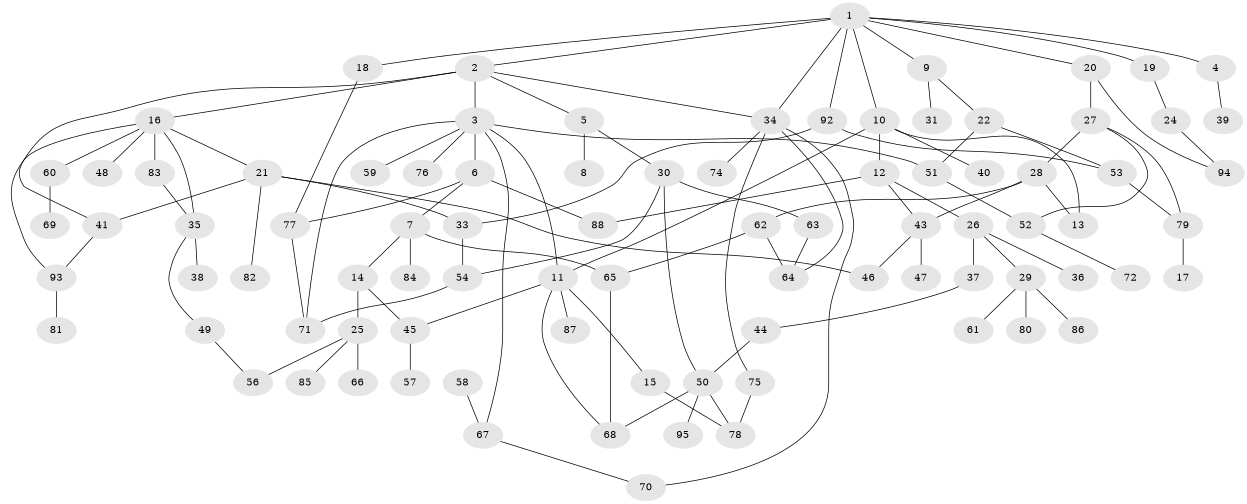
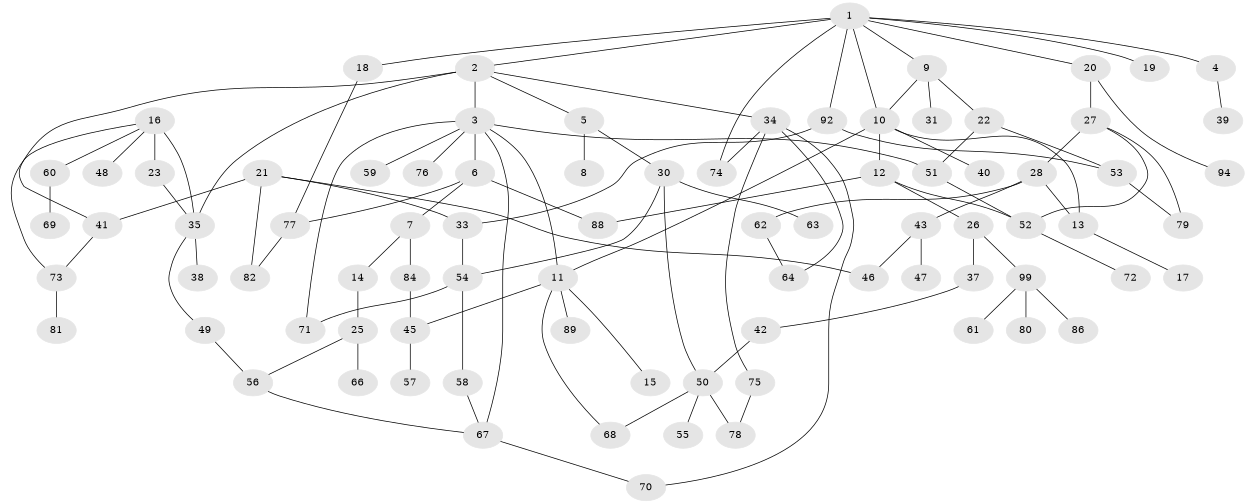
(810, 68) -> (765, 82)
(315, 95) -> (311, 116)
none -> (903, 95)
(1171, 121) -> none
(209, 147) -> none
(155, 173) -> (155, 173)
(896, 194) -> (962, 201)
(801, 252) -> none
(1183, 252) -> (1131, 252)
(57, 278) -> (57, 278)
(298, 278) -> (270, 252)
(610, 278) -> none
(1026, 278) -> (1026, 278)
(1078, 278) -> none
(380, 300) -> (410, 304)
none -> (463, 330)
(570, 330) -> (570, 330)
(761, 330) -> (761, 330)
(305, 383) -> none
(689, 406) -> none
none -> (365, 417)
(683, 435) -> (683, 435)
